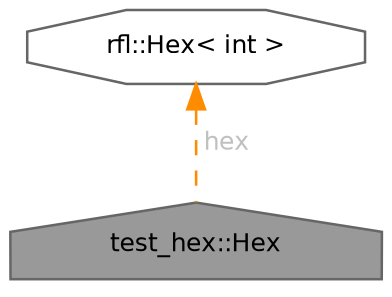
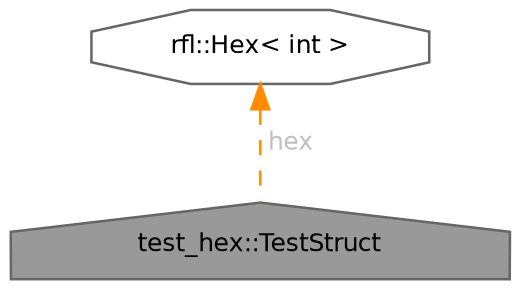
(196, 245) -> (260, 245)
